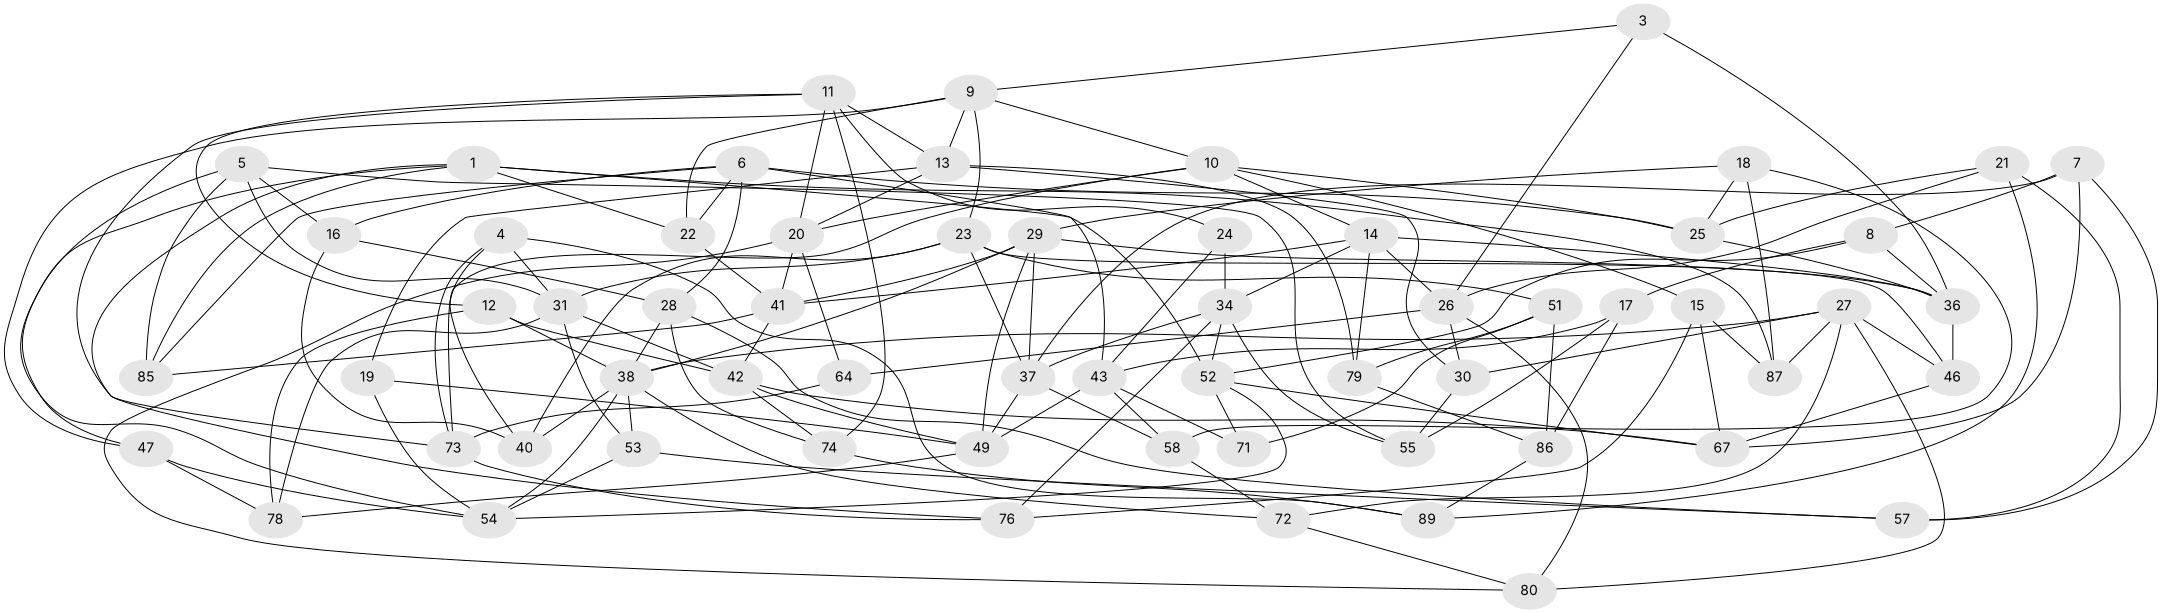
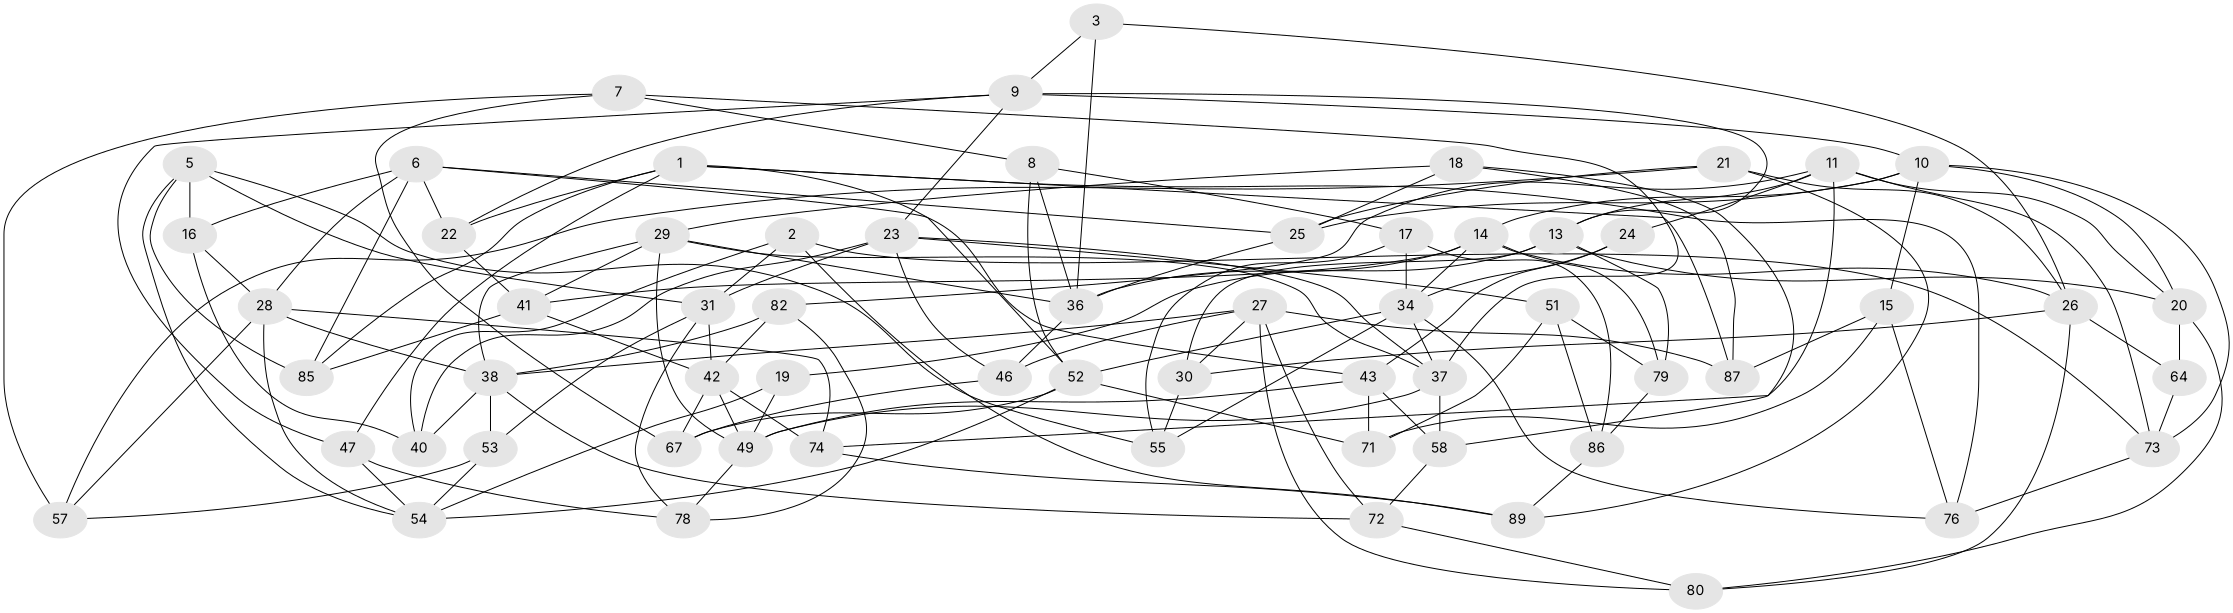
(501, 235) -> (792, 235)
(787, 273) -> none
(489, 307) -> (779, 307)
(1329, 349) -> (1406, 276)
(1710, 378) -> (1649, 428)
(569, 457) -> (292, 445)
